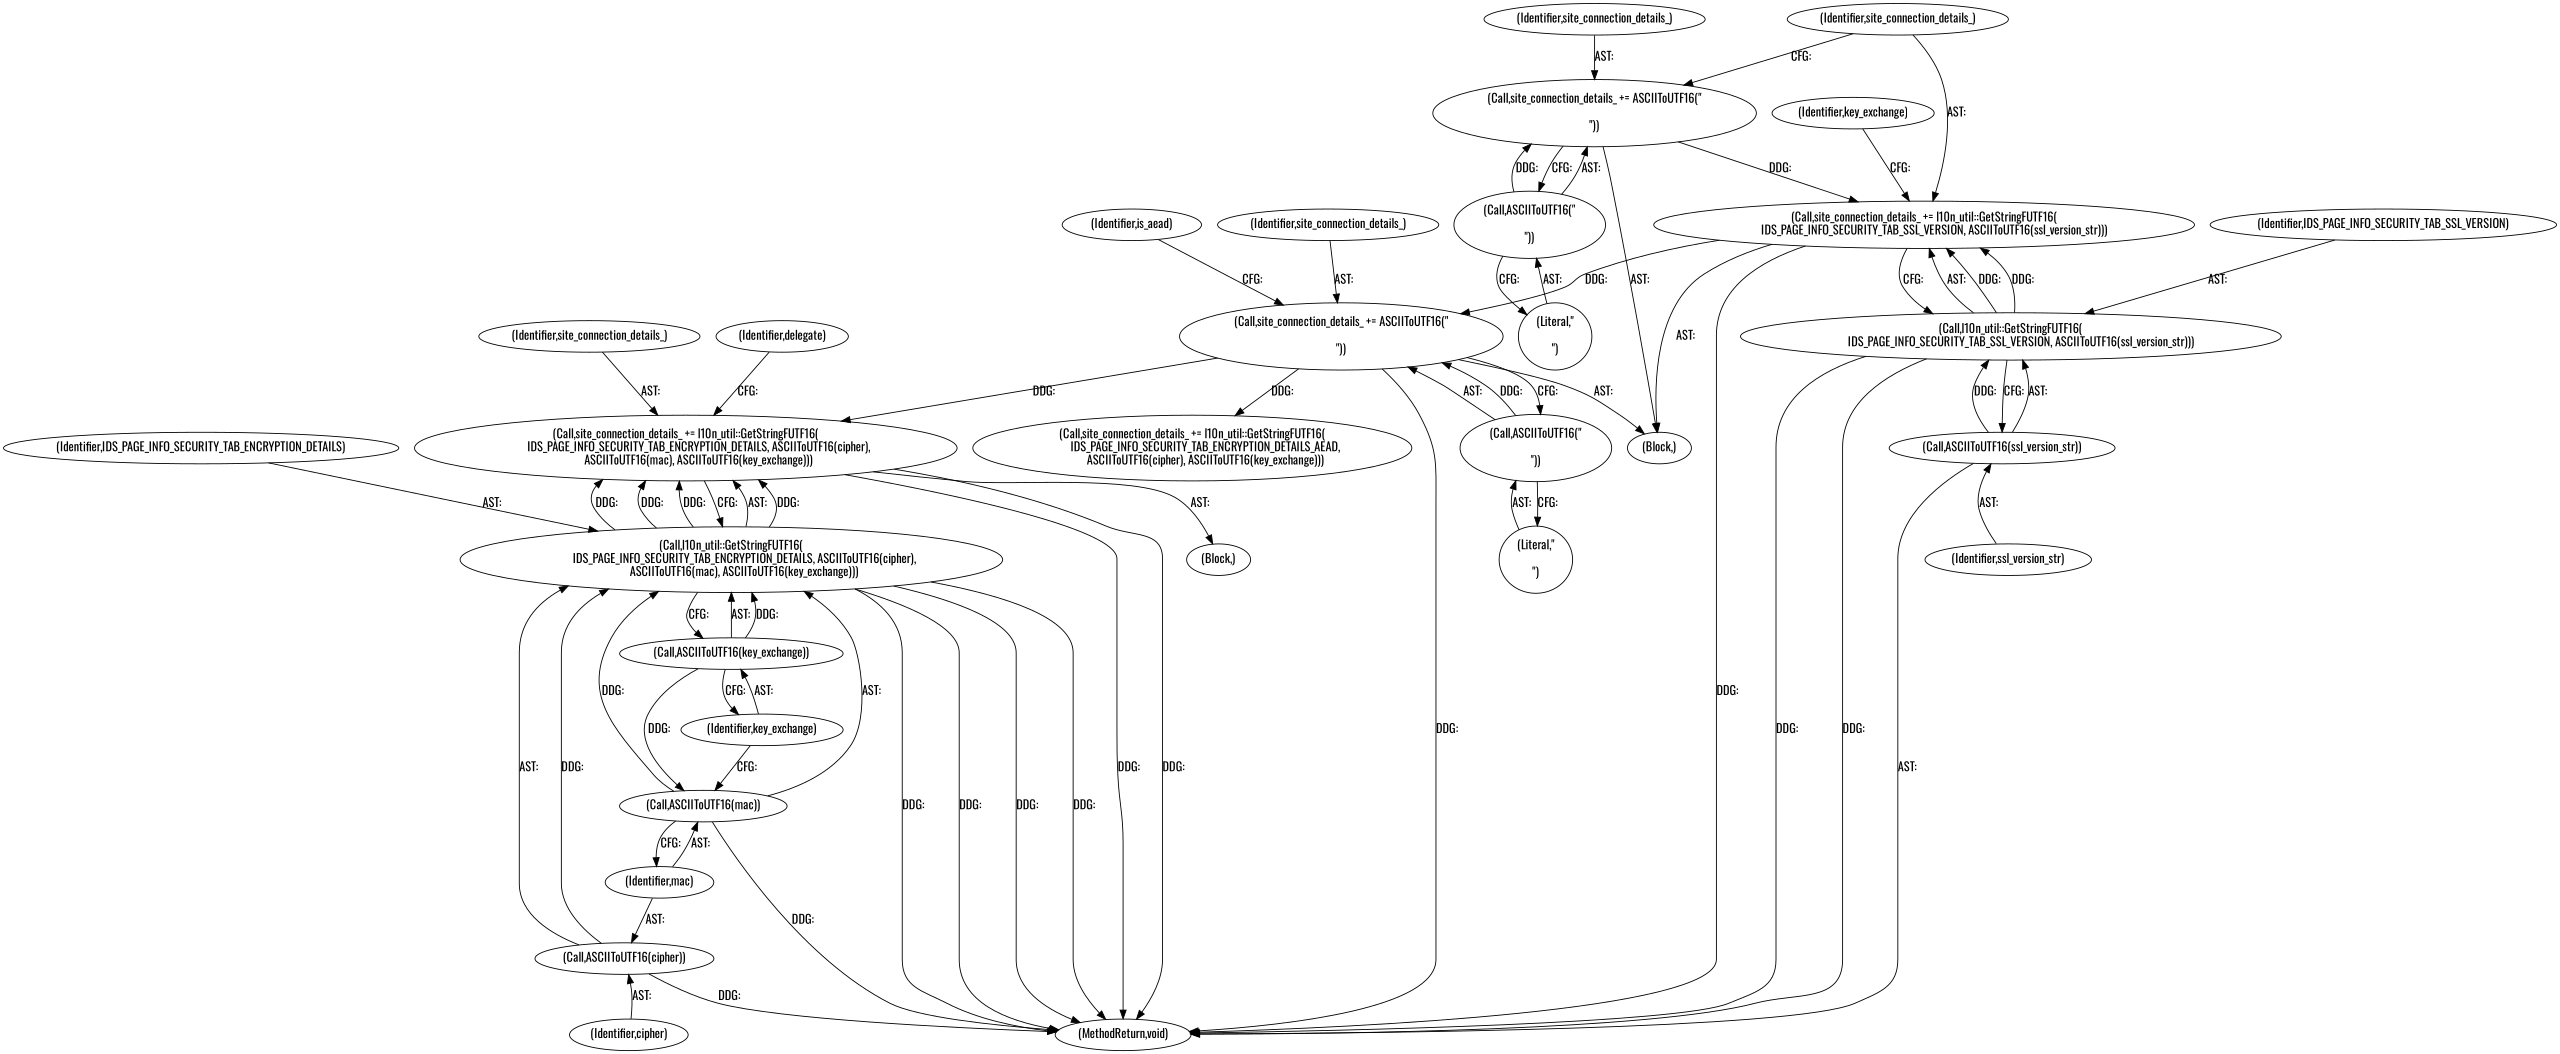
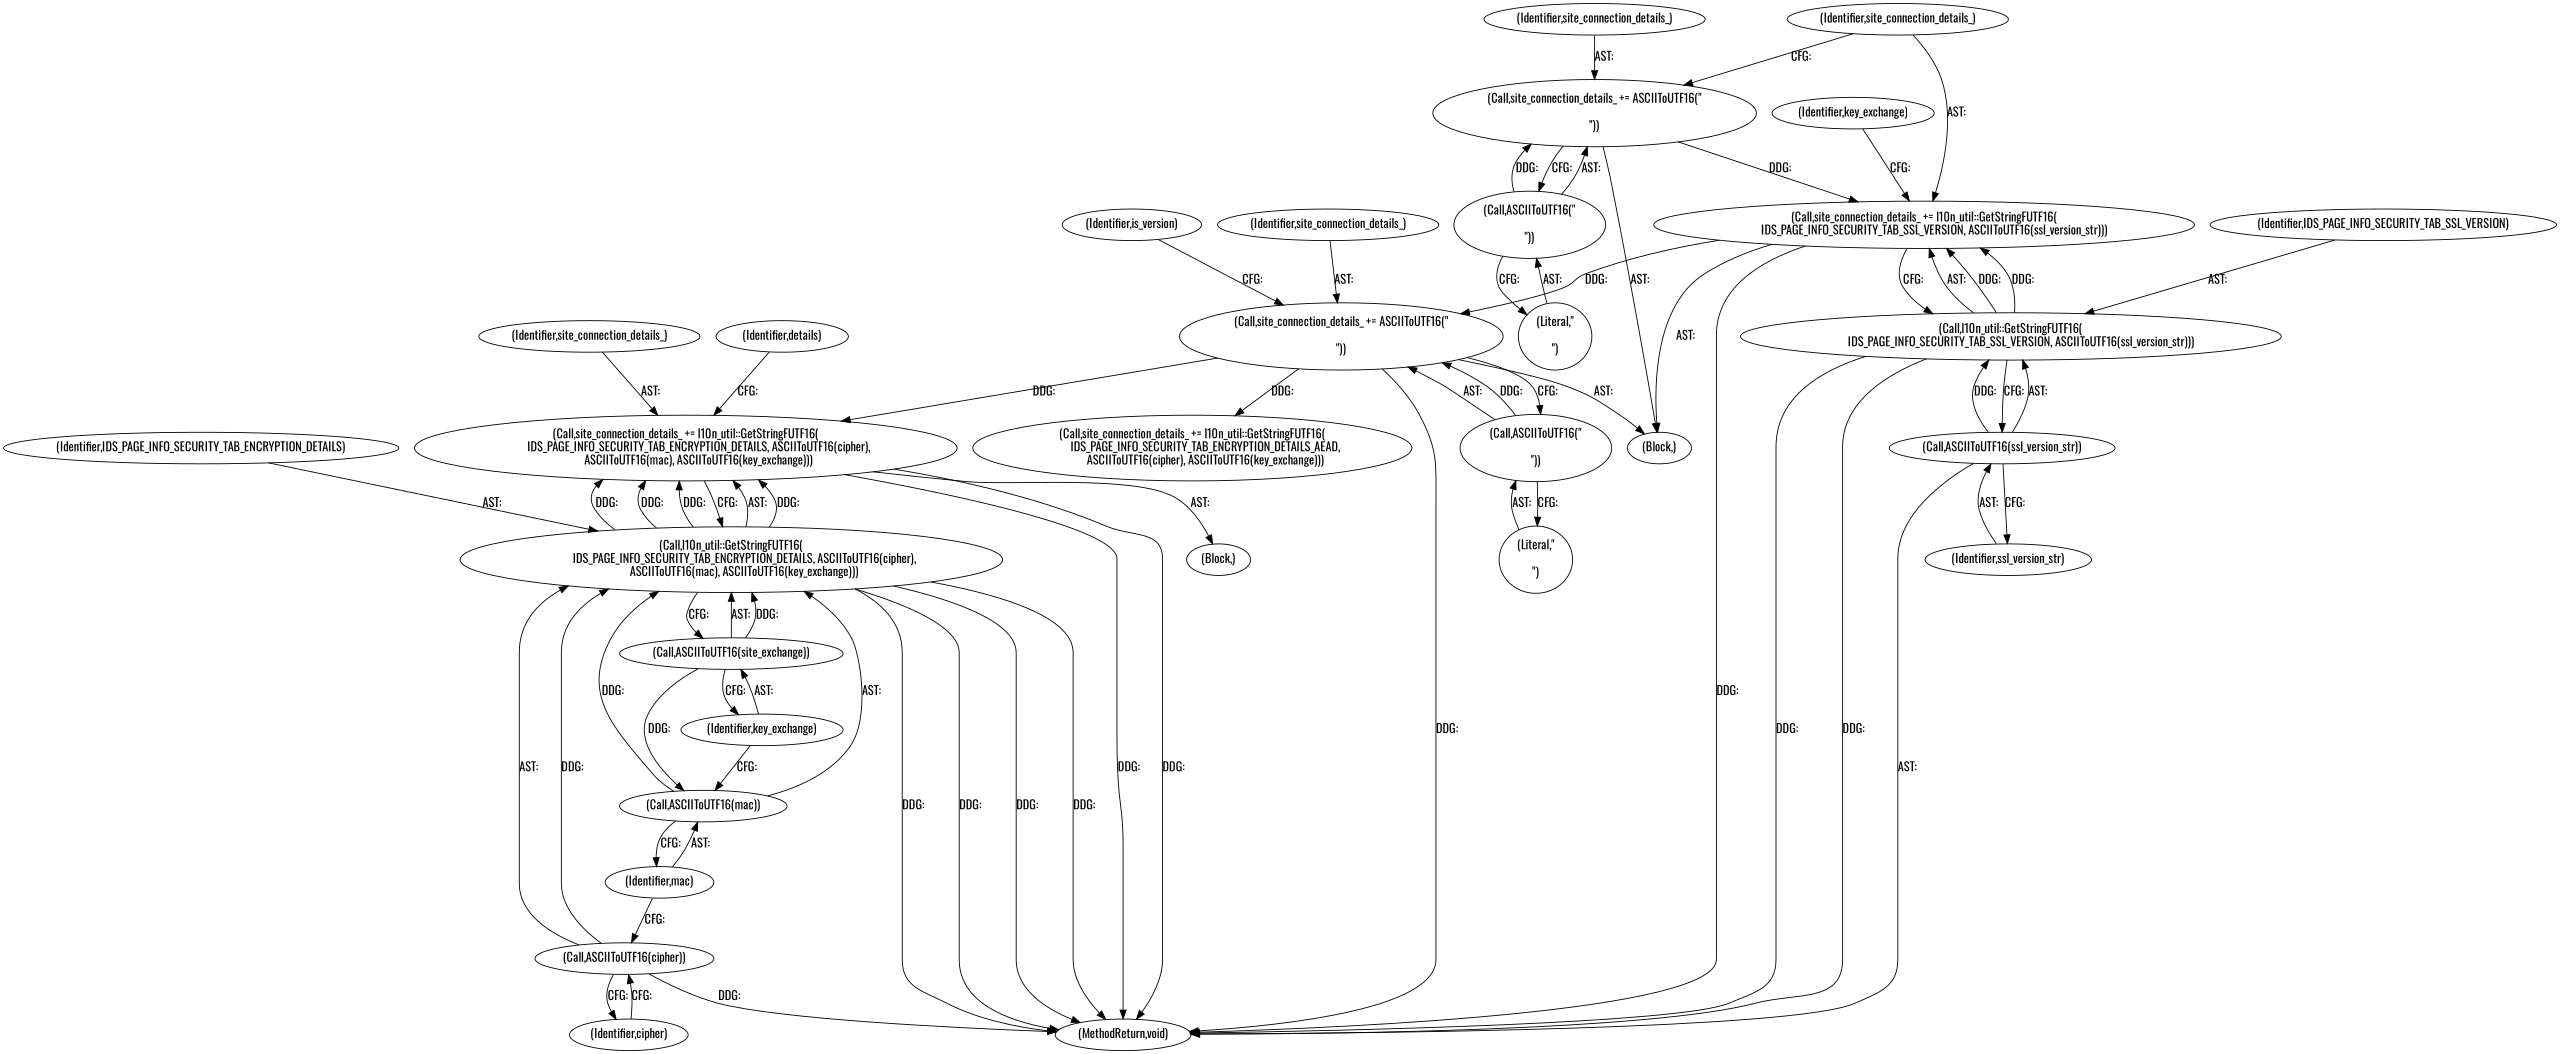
(1132, 225) -> (1132, 225)
(782, 336) -> (782, 336)
none -> (2005, 499)
(731, 654) -> (731, 654)
(656, 920) -> (656, 920)
(850, 978) -> none
none -> (607, 993)
(643, 997) -> (643, 997)
